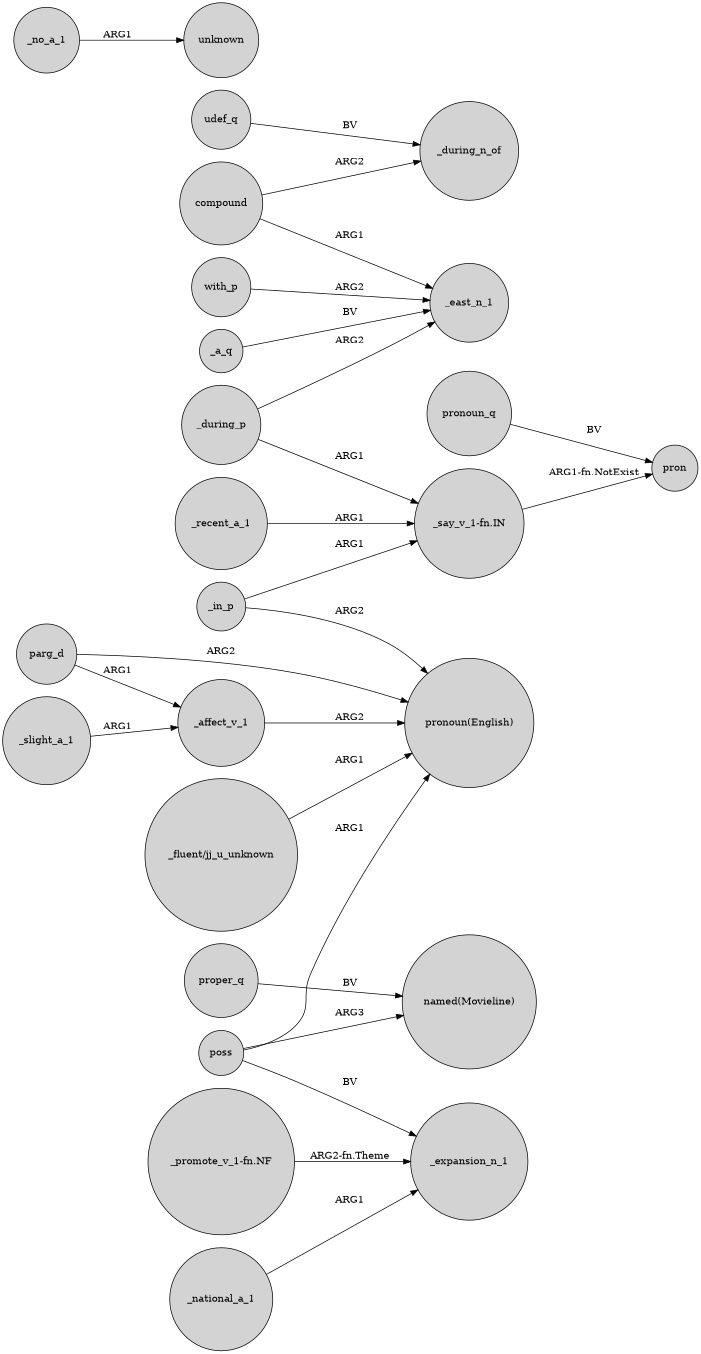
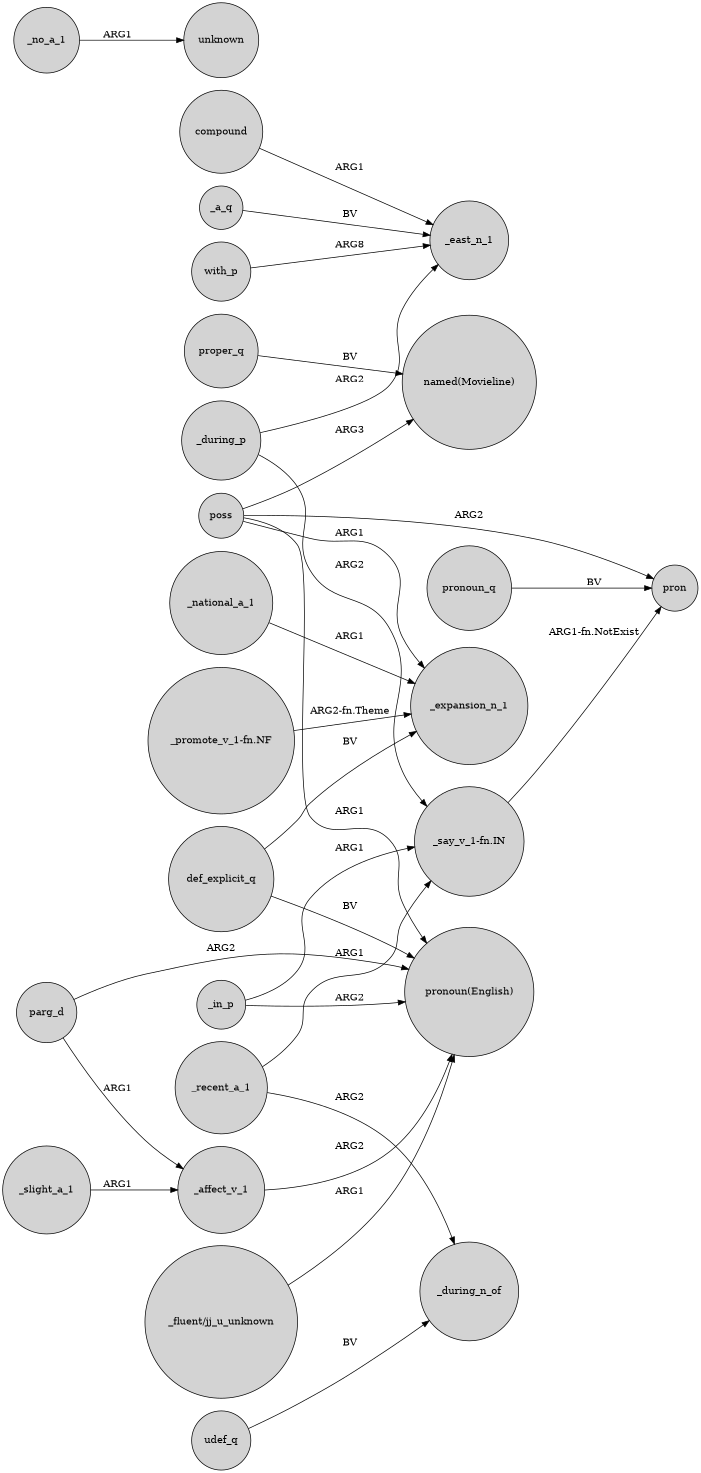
(338, 179) -> (383, 1136)
(350, 288) -> (350, 245)
(350, 456) -> (350, 565)
none -> (449, 526)
none -> (221, 879)
(350, 1082) -> (350, 533)
